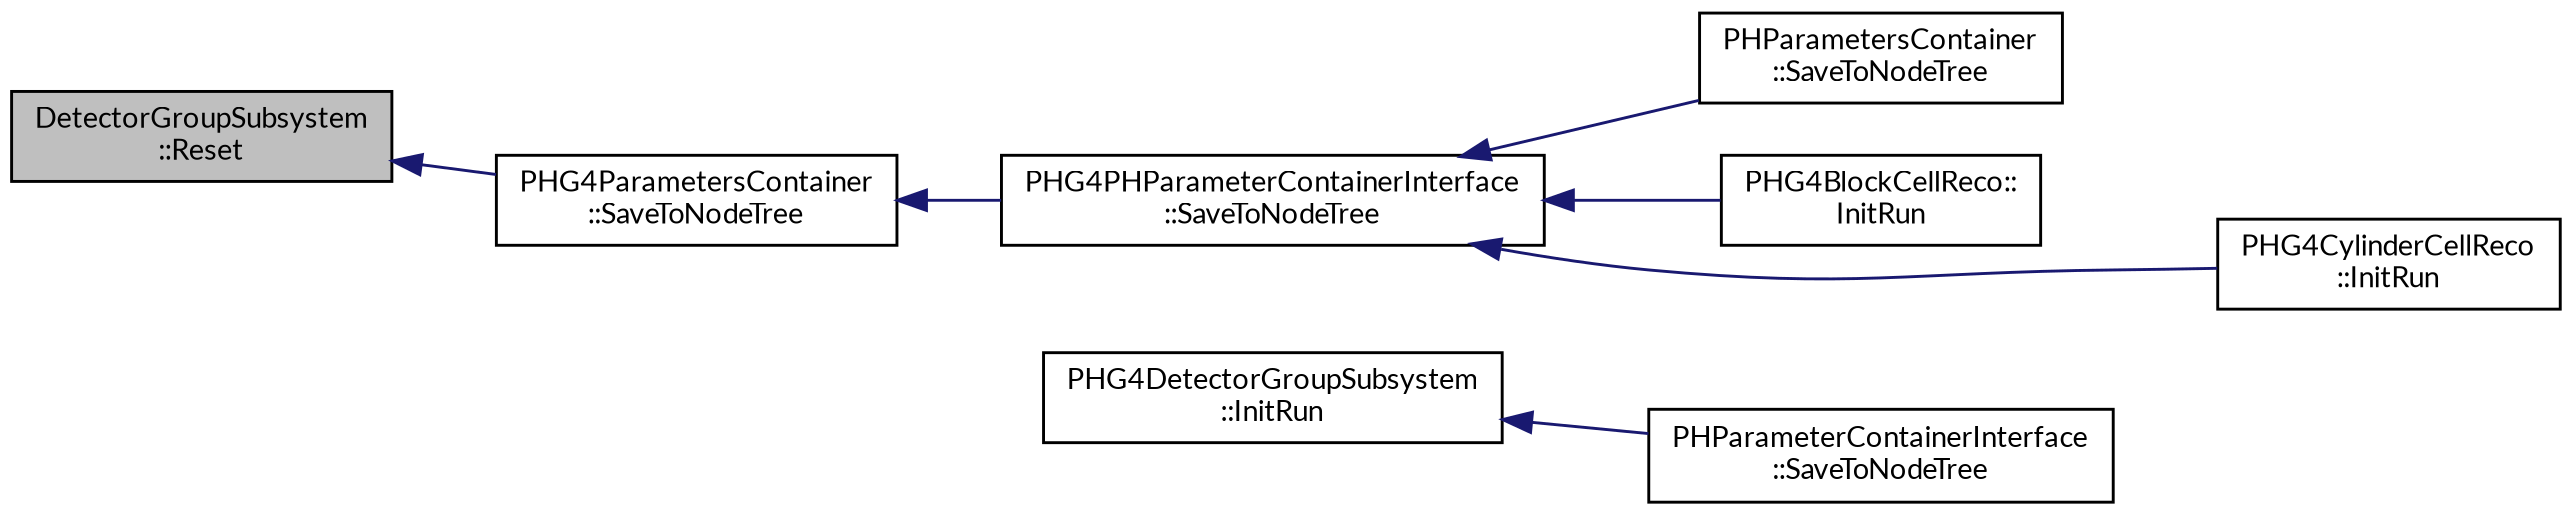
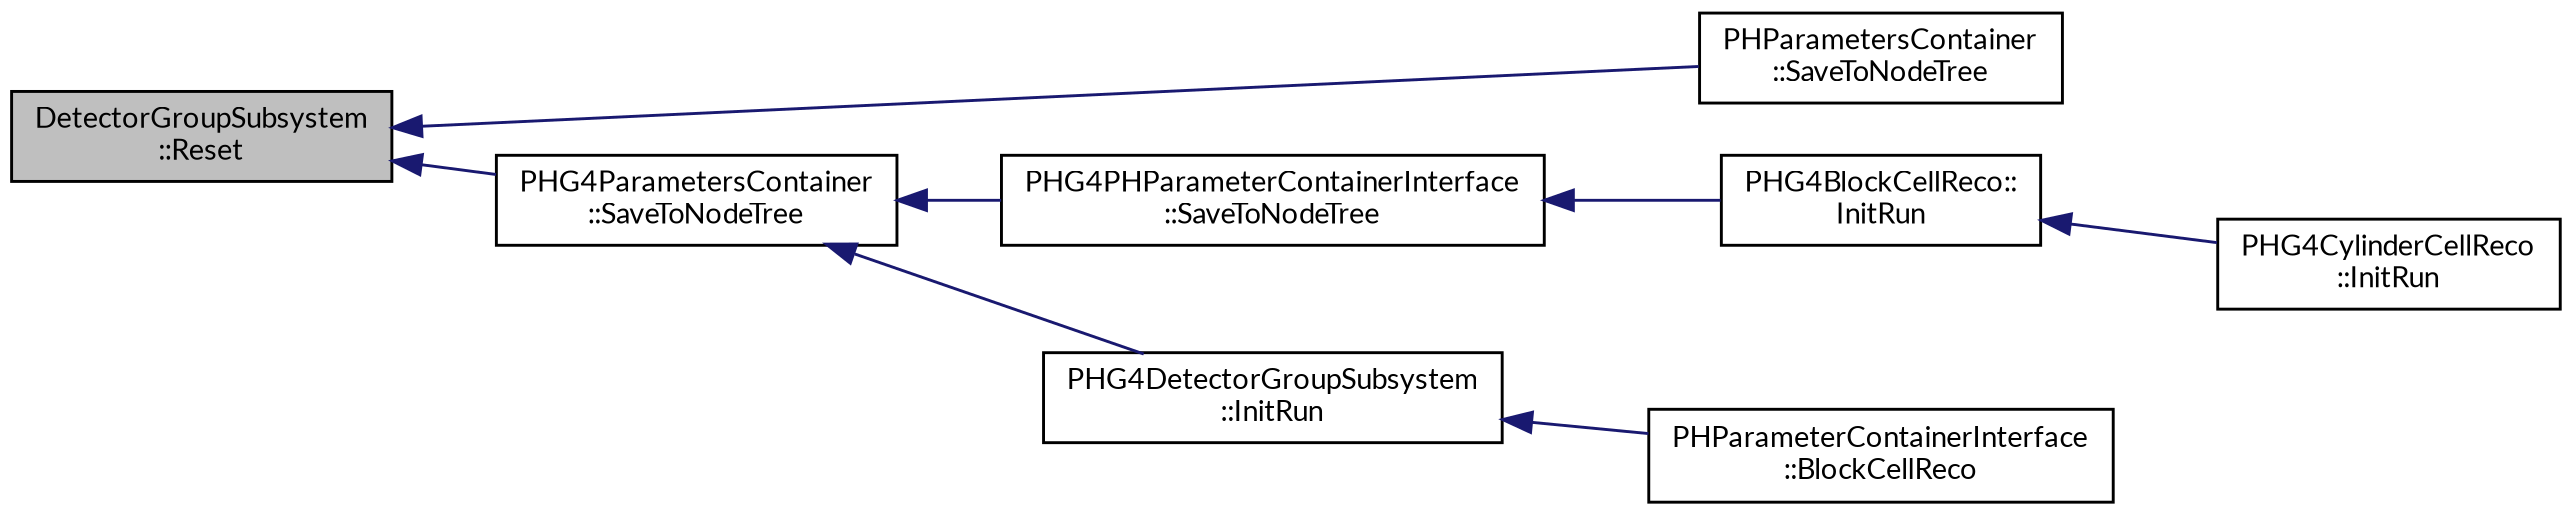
(1594, 125) -> (1060, 96)
(1858, 278) -> (2144, 233)
none -> (999, 304)
(1881, 456) -> (1881, 456)
